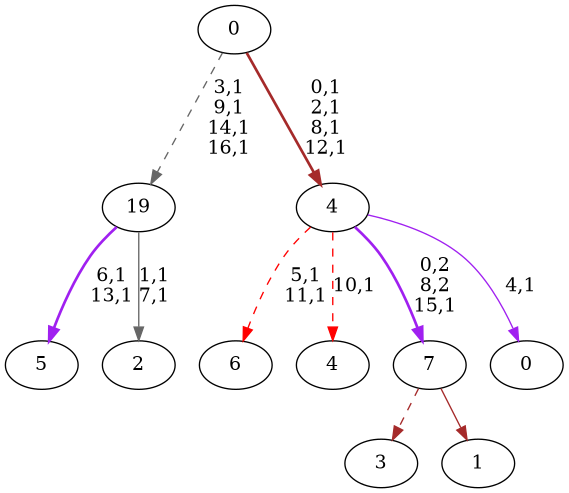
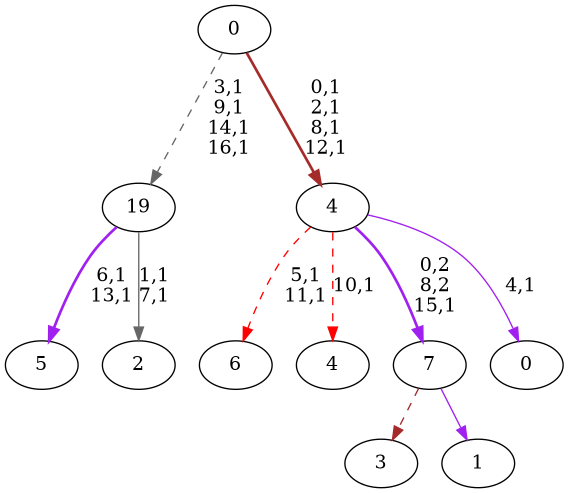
(451, 408) -> (451, 408)
